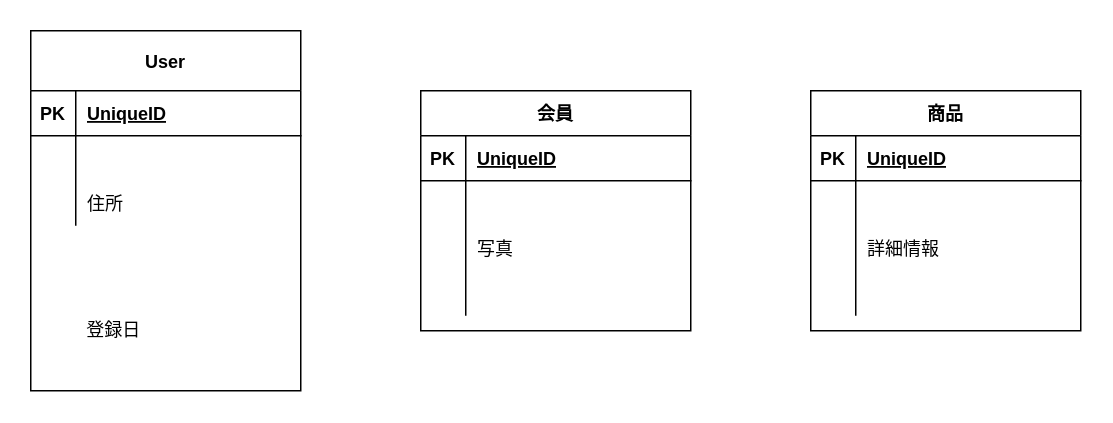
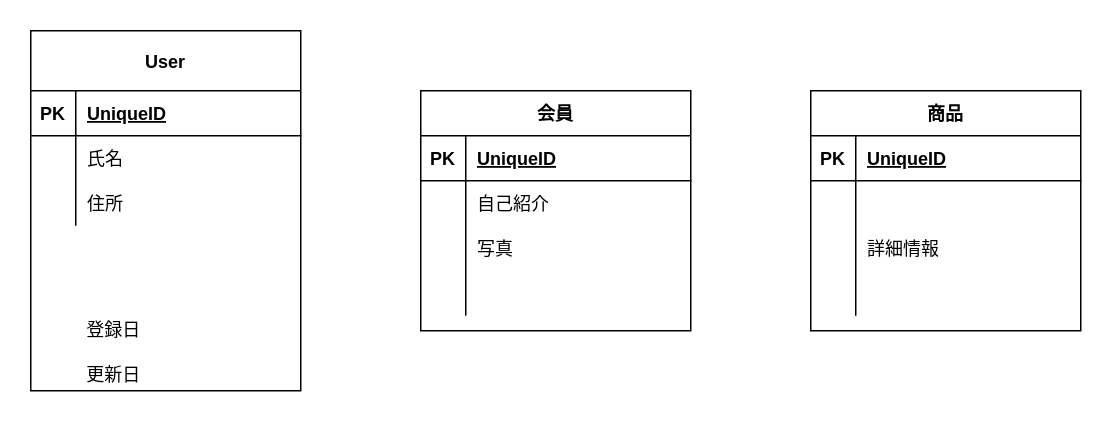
none -> (188, 158)
none -> (578, 203)
none -> (113, 376)
